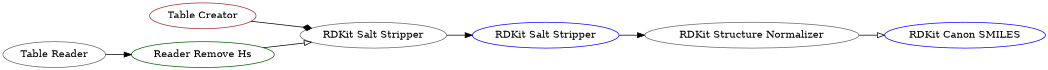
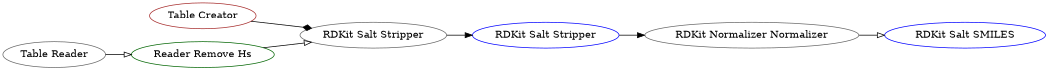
(752, 35) -> (752, 35)
(965, 35) -> (965, 35)
(115, 55) -> (115, 55)
